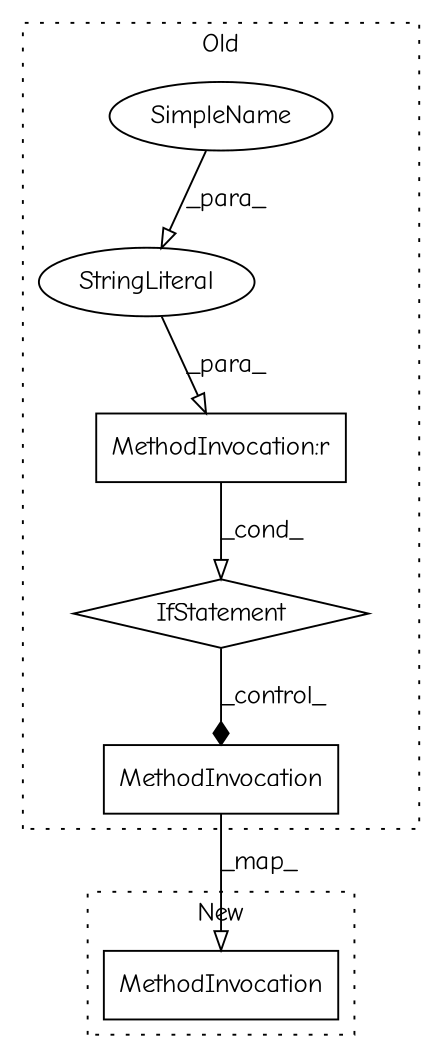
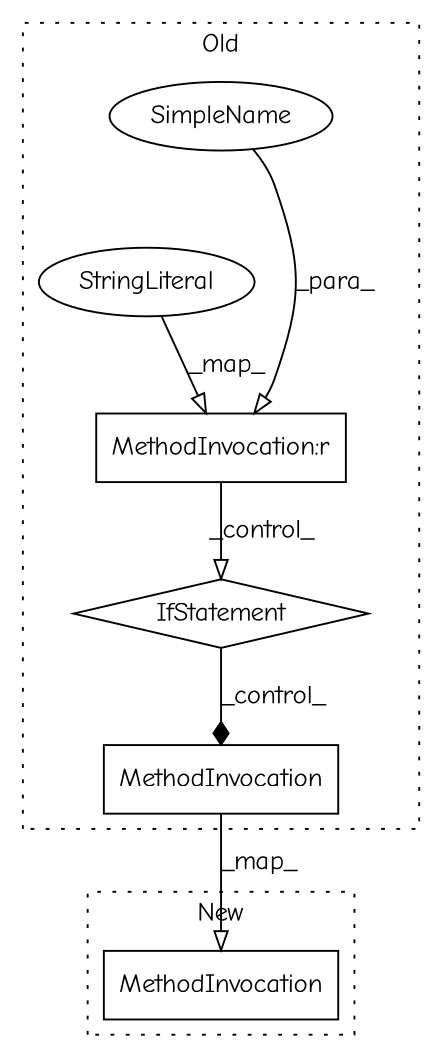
(188, 191) -> (295, 272)
(227, 365) -> (227, 365)
(262, 531) -> (262, 531)
